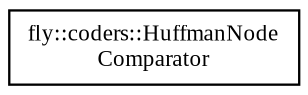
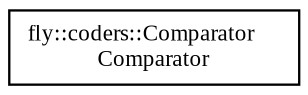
(154, 48) -> (154, 48)
